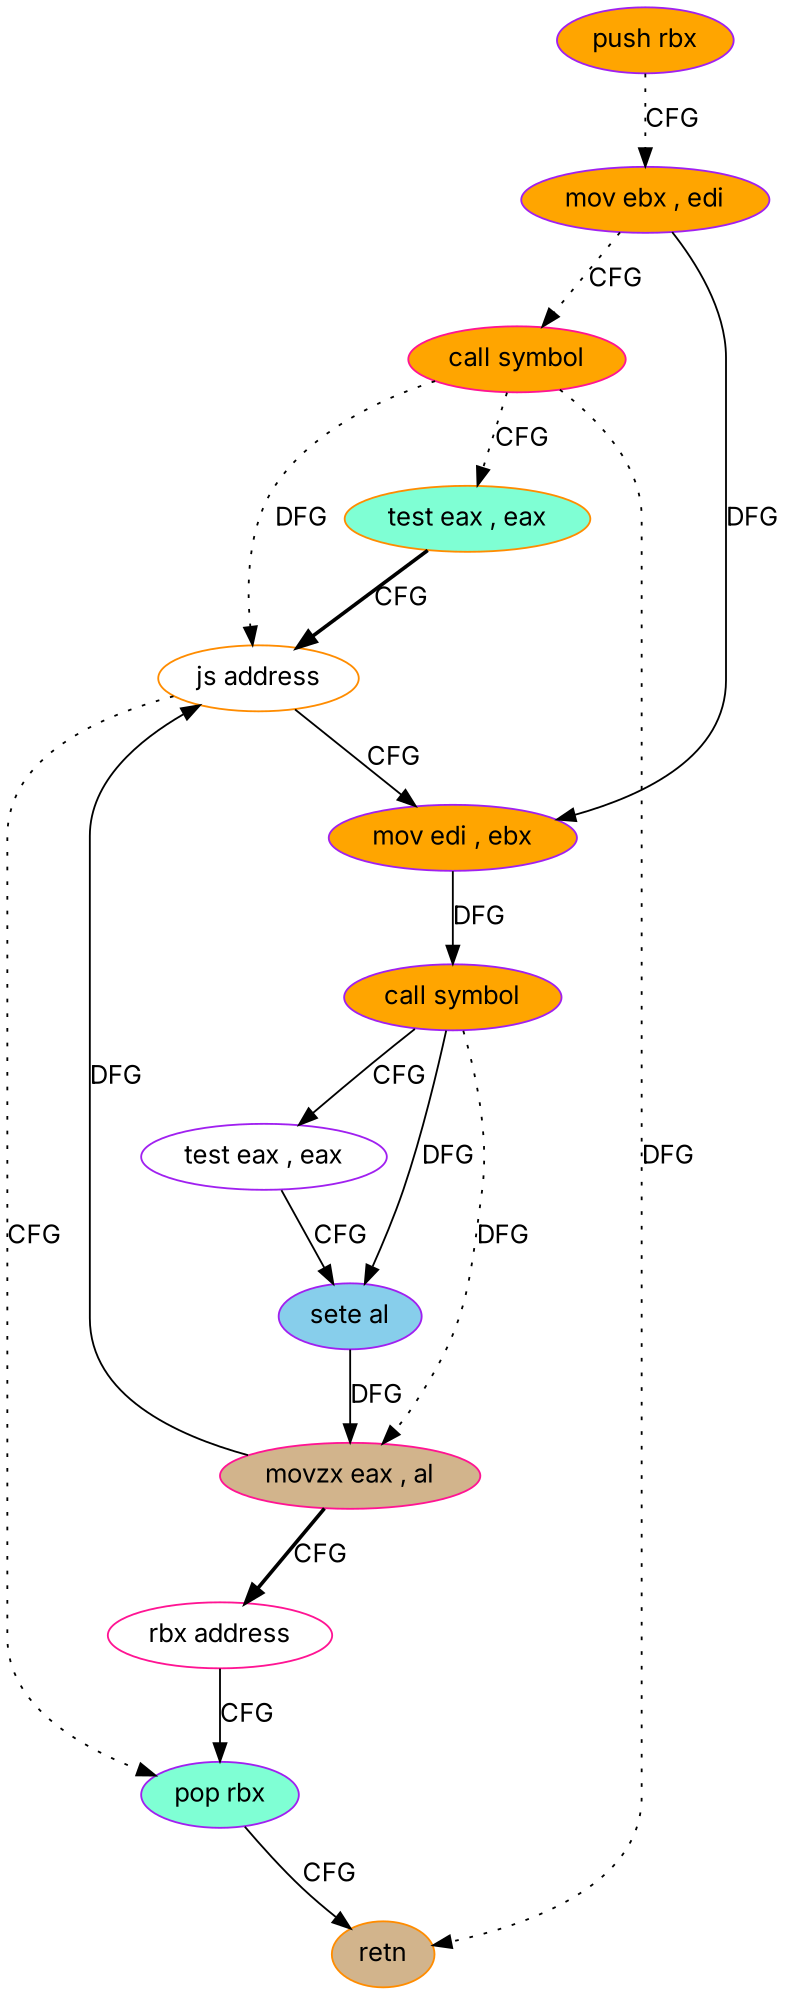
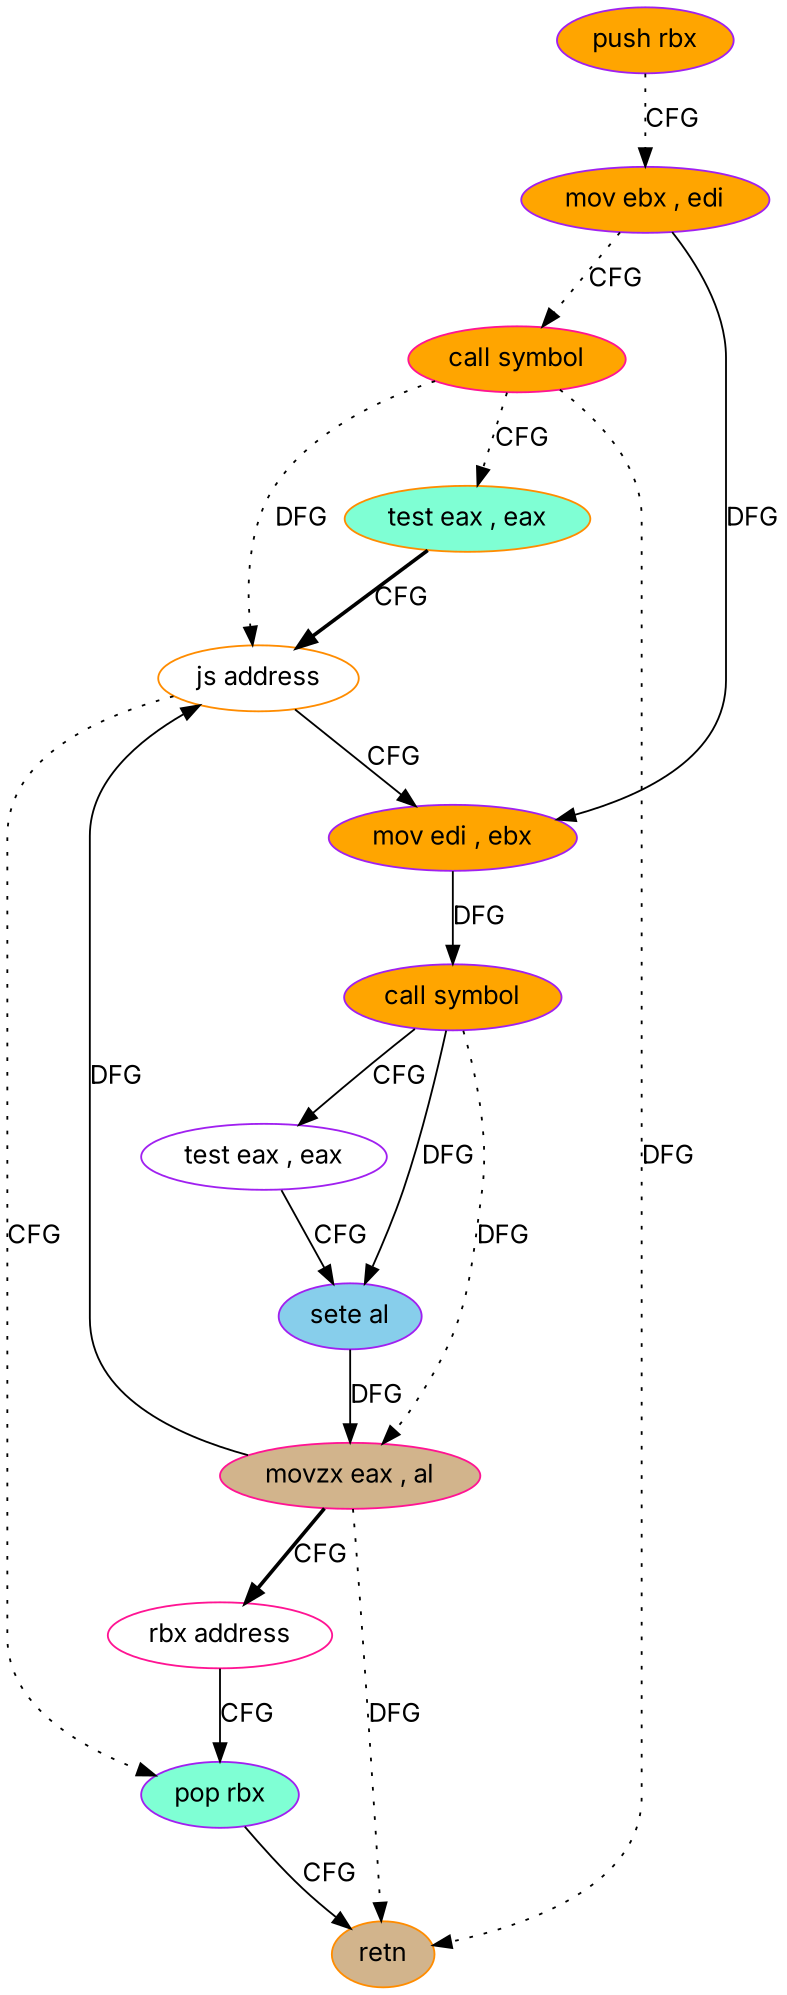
none -> (367, 1706)
